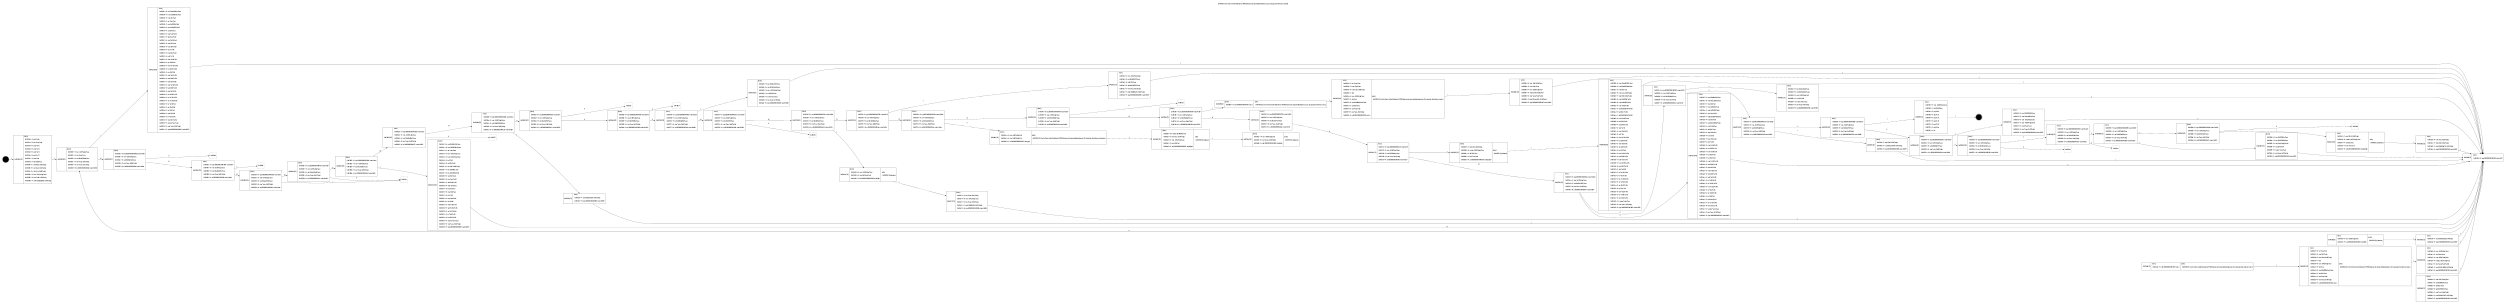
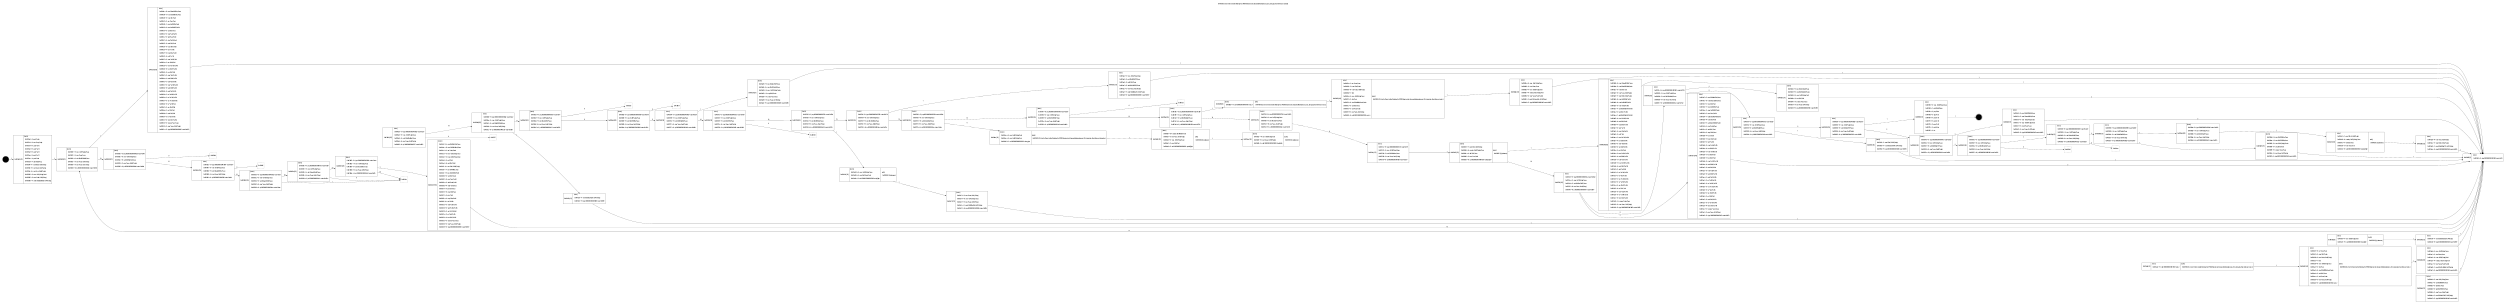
(2355, 127) -> none
(380, 152) -> (388, 175)
(1481, 171) -> (1530, 169)
